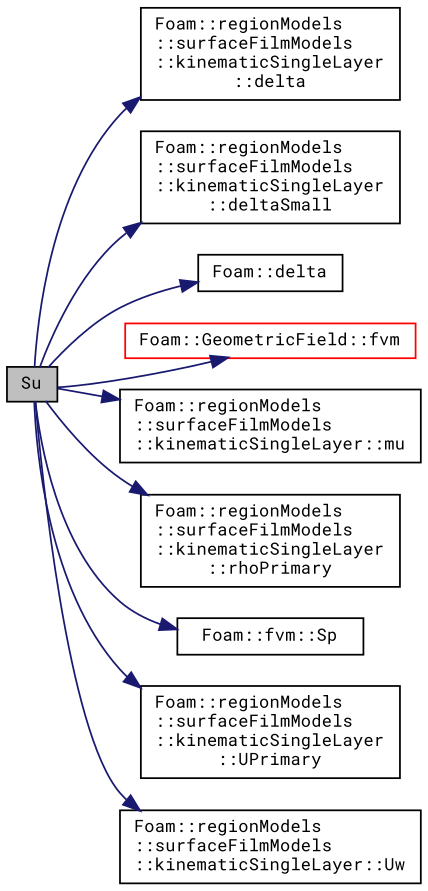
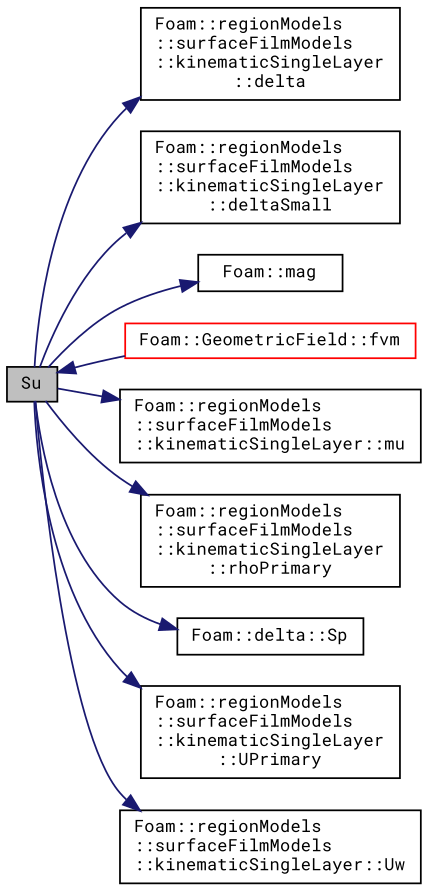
(270, 273) -> (270, 273)
(135, 377) -> (100, 361)
(270, 636) -> (270, 636)
